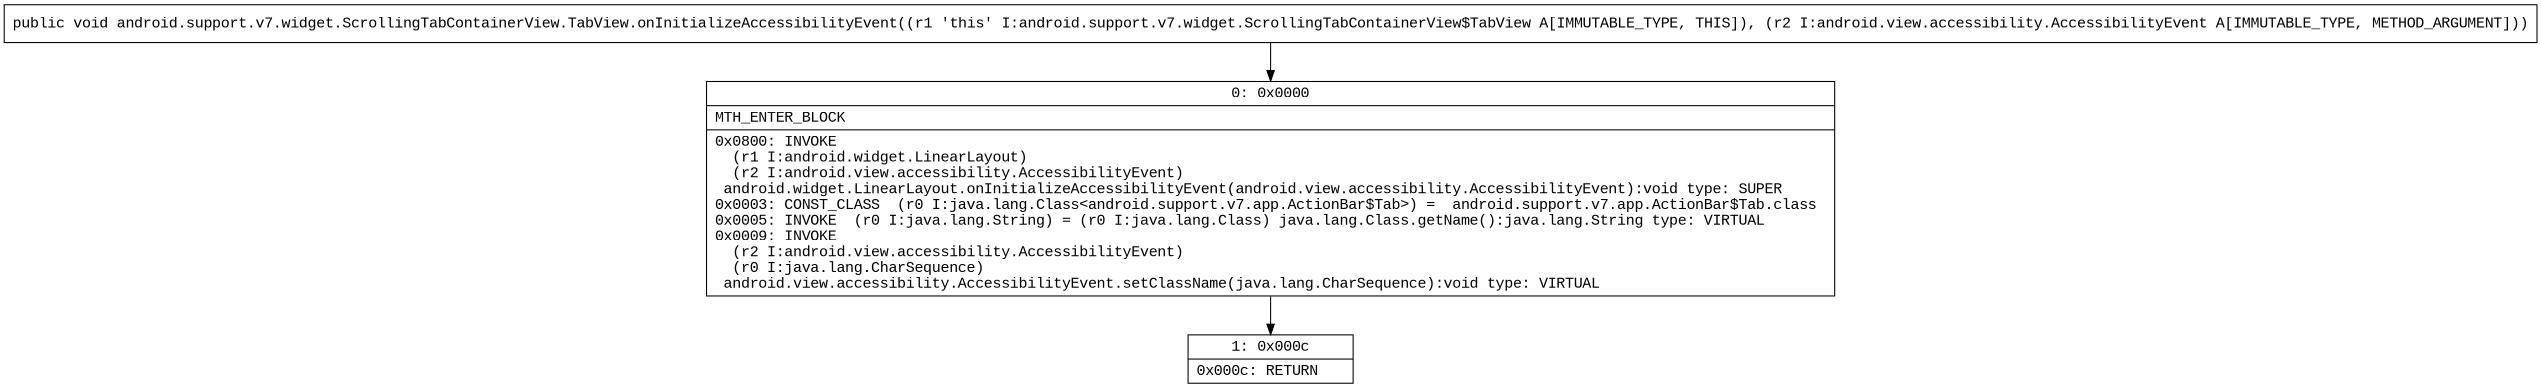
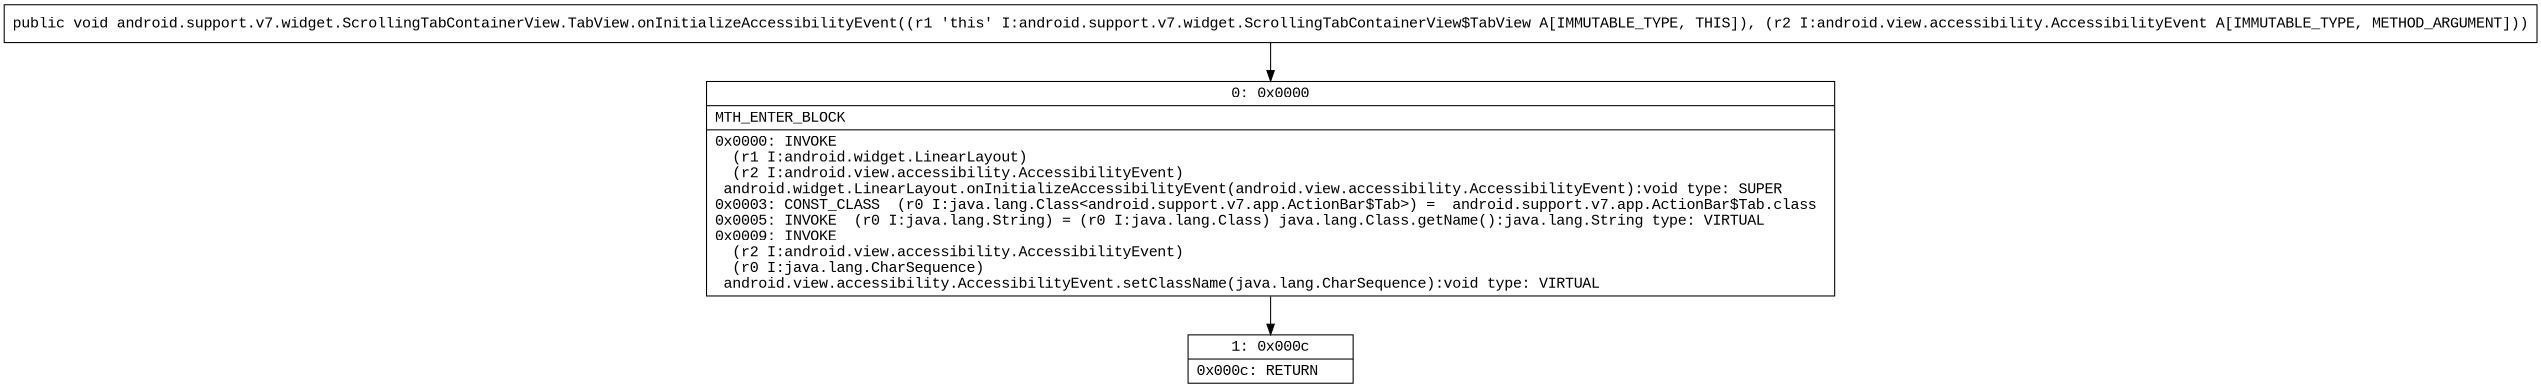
(785, 141) -> (785, 141)
